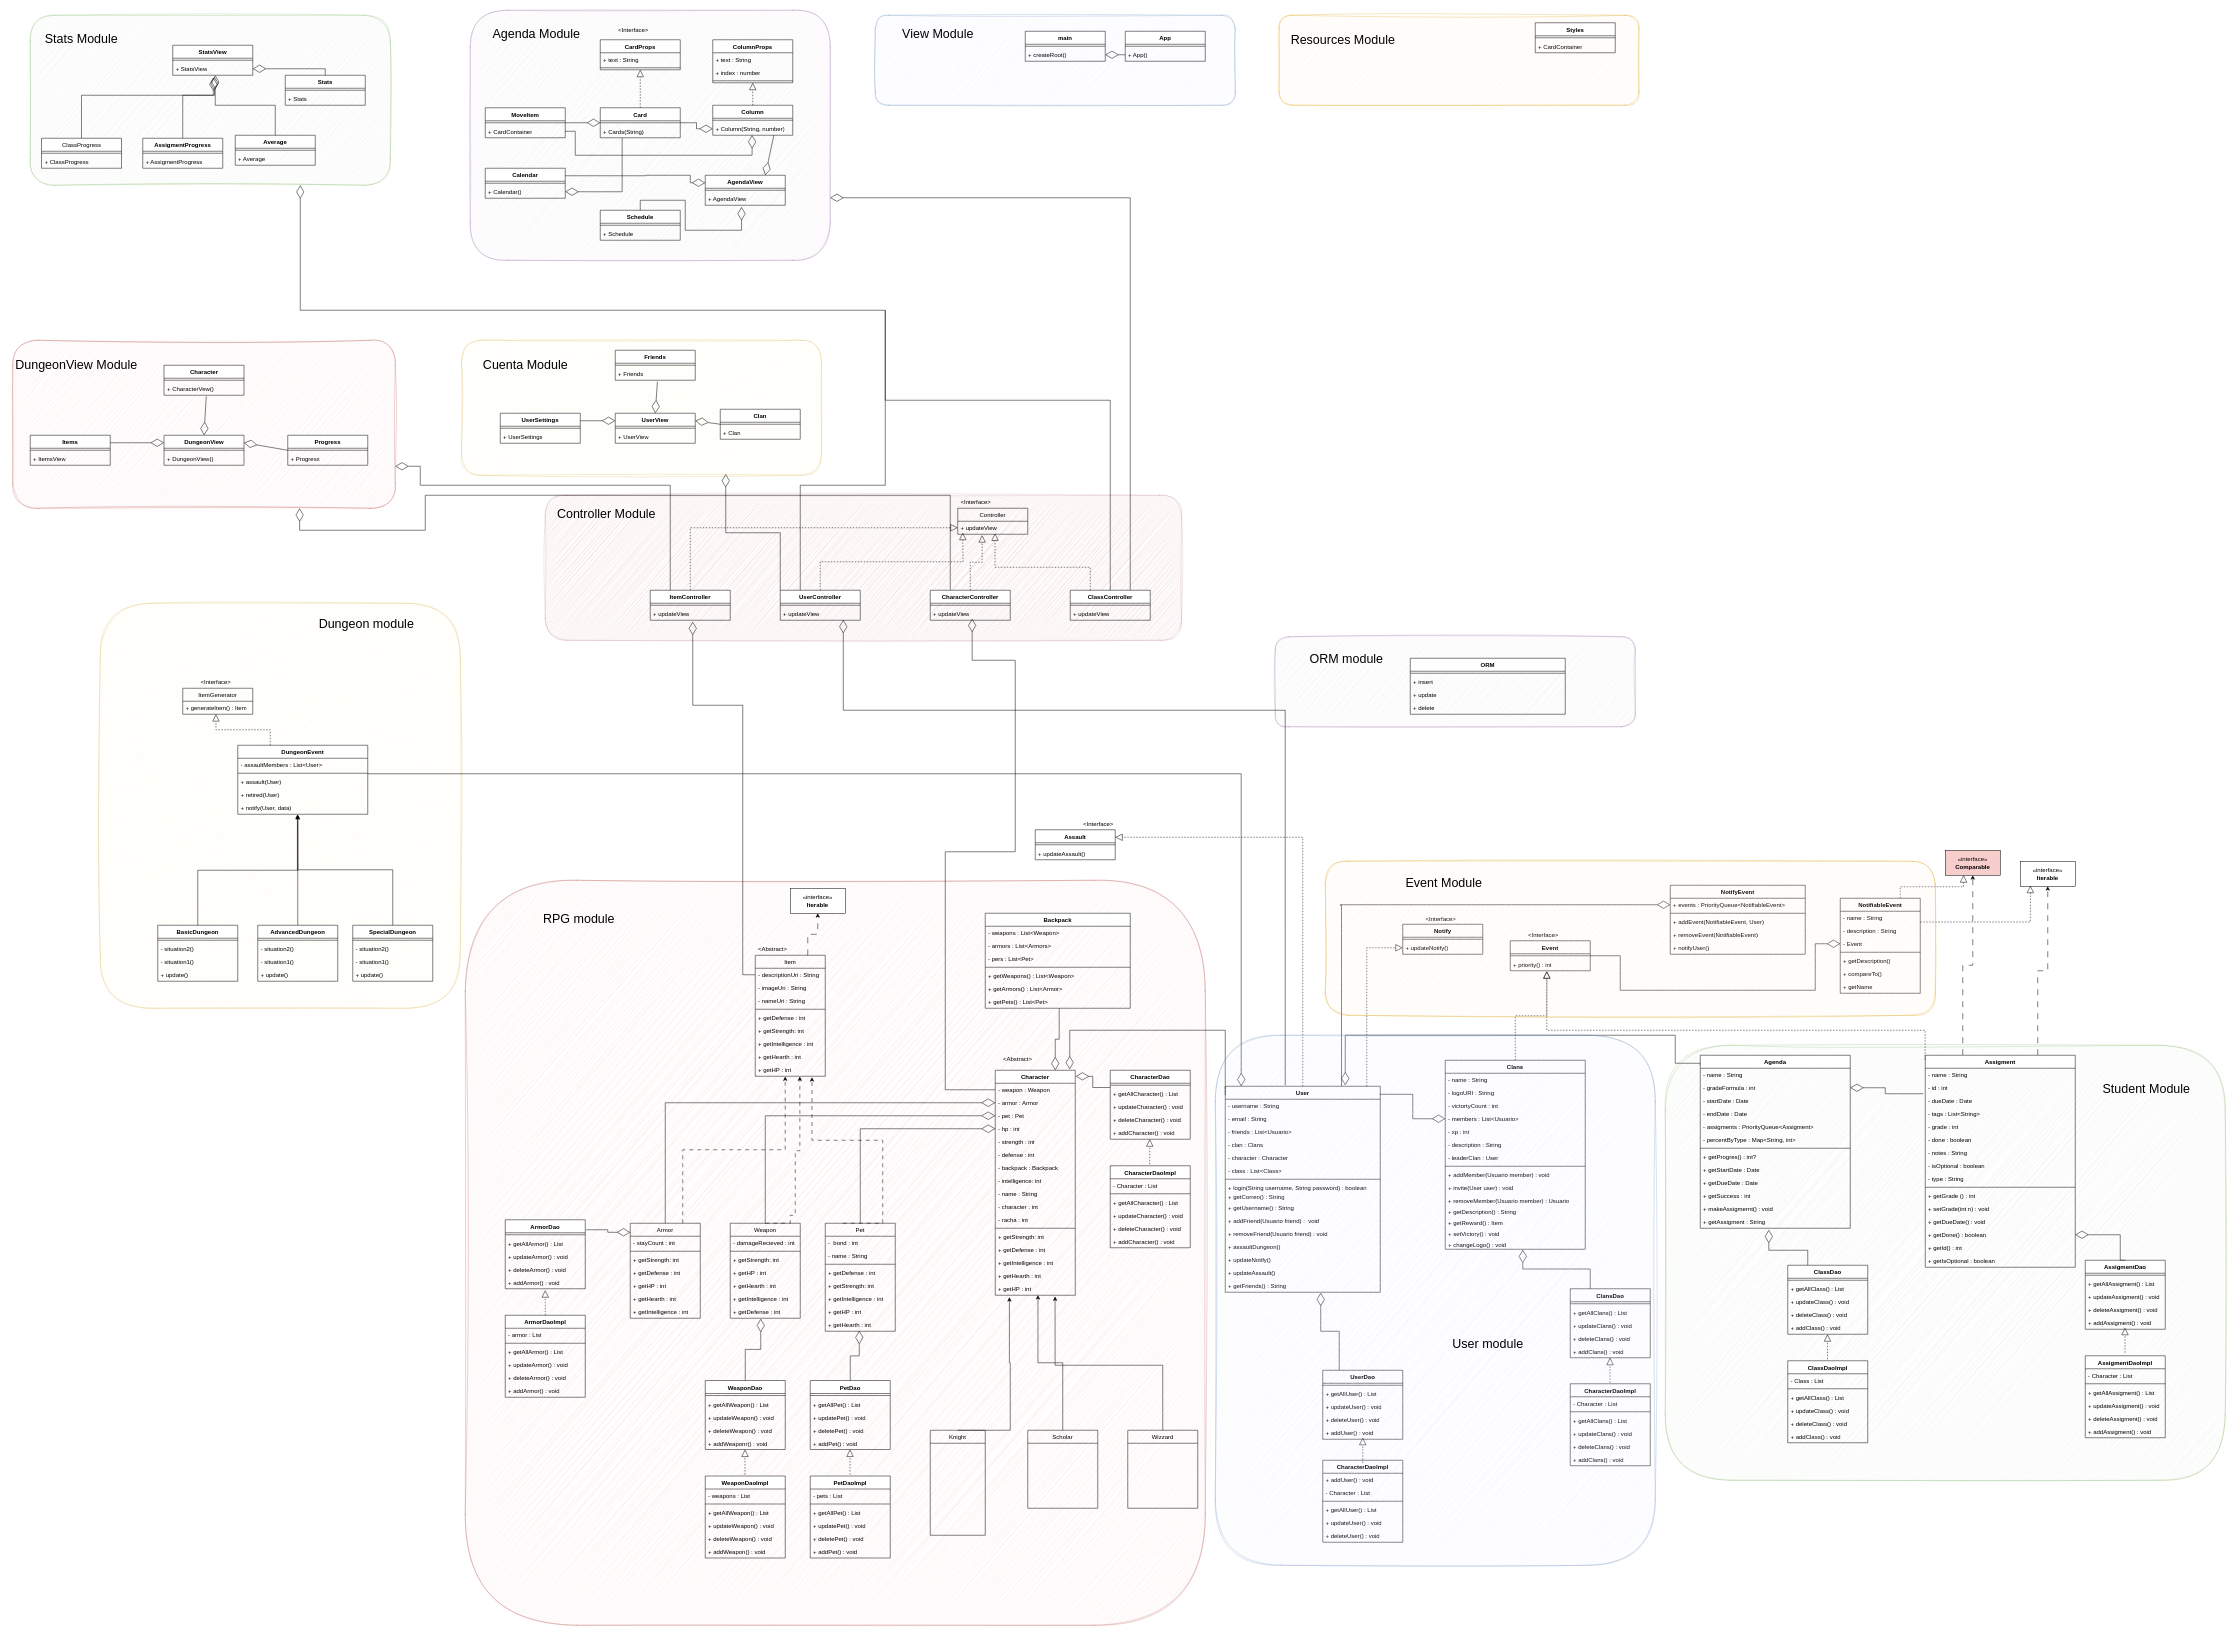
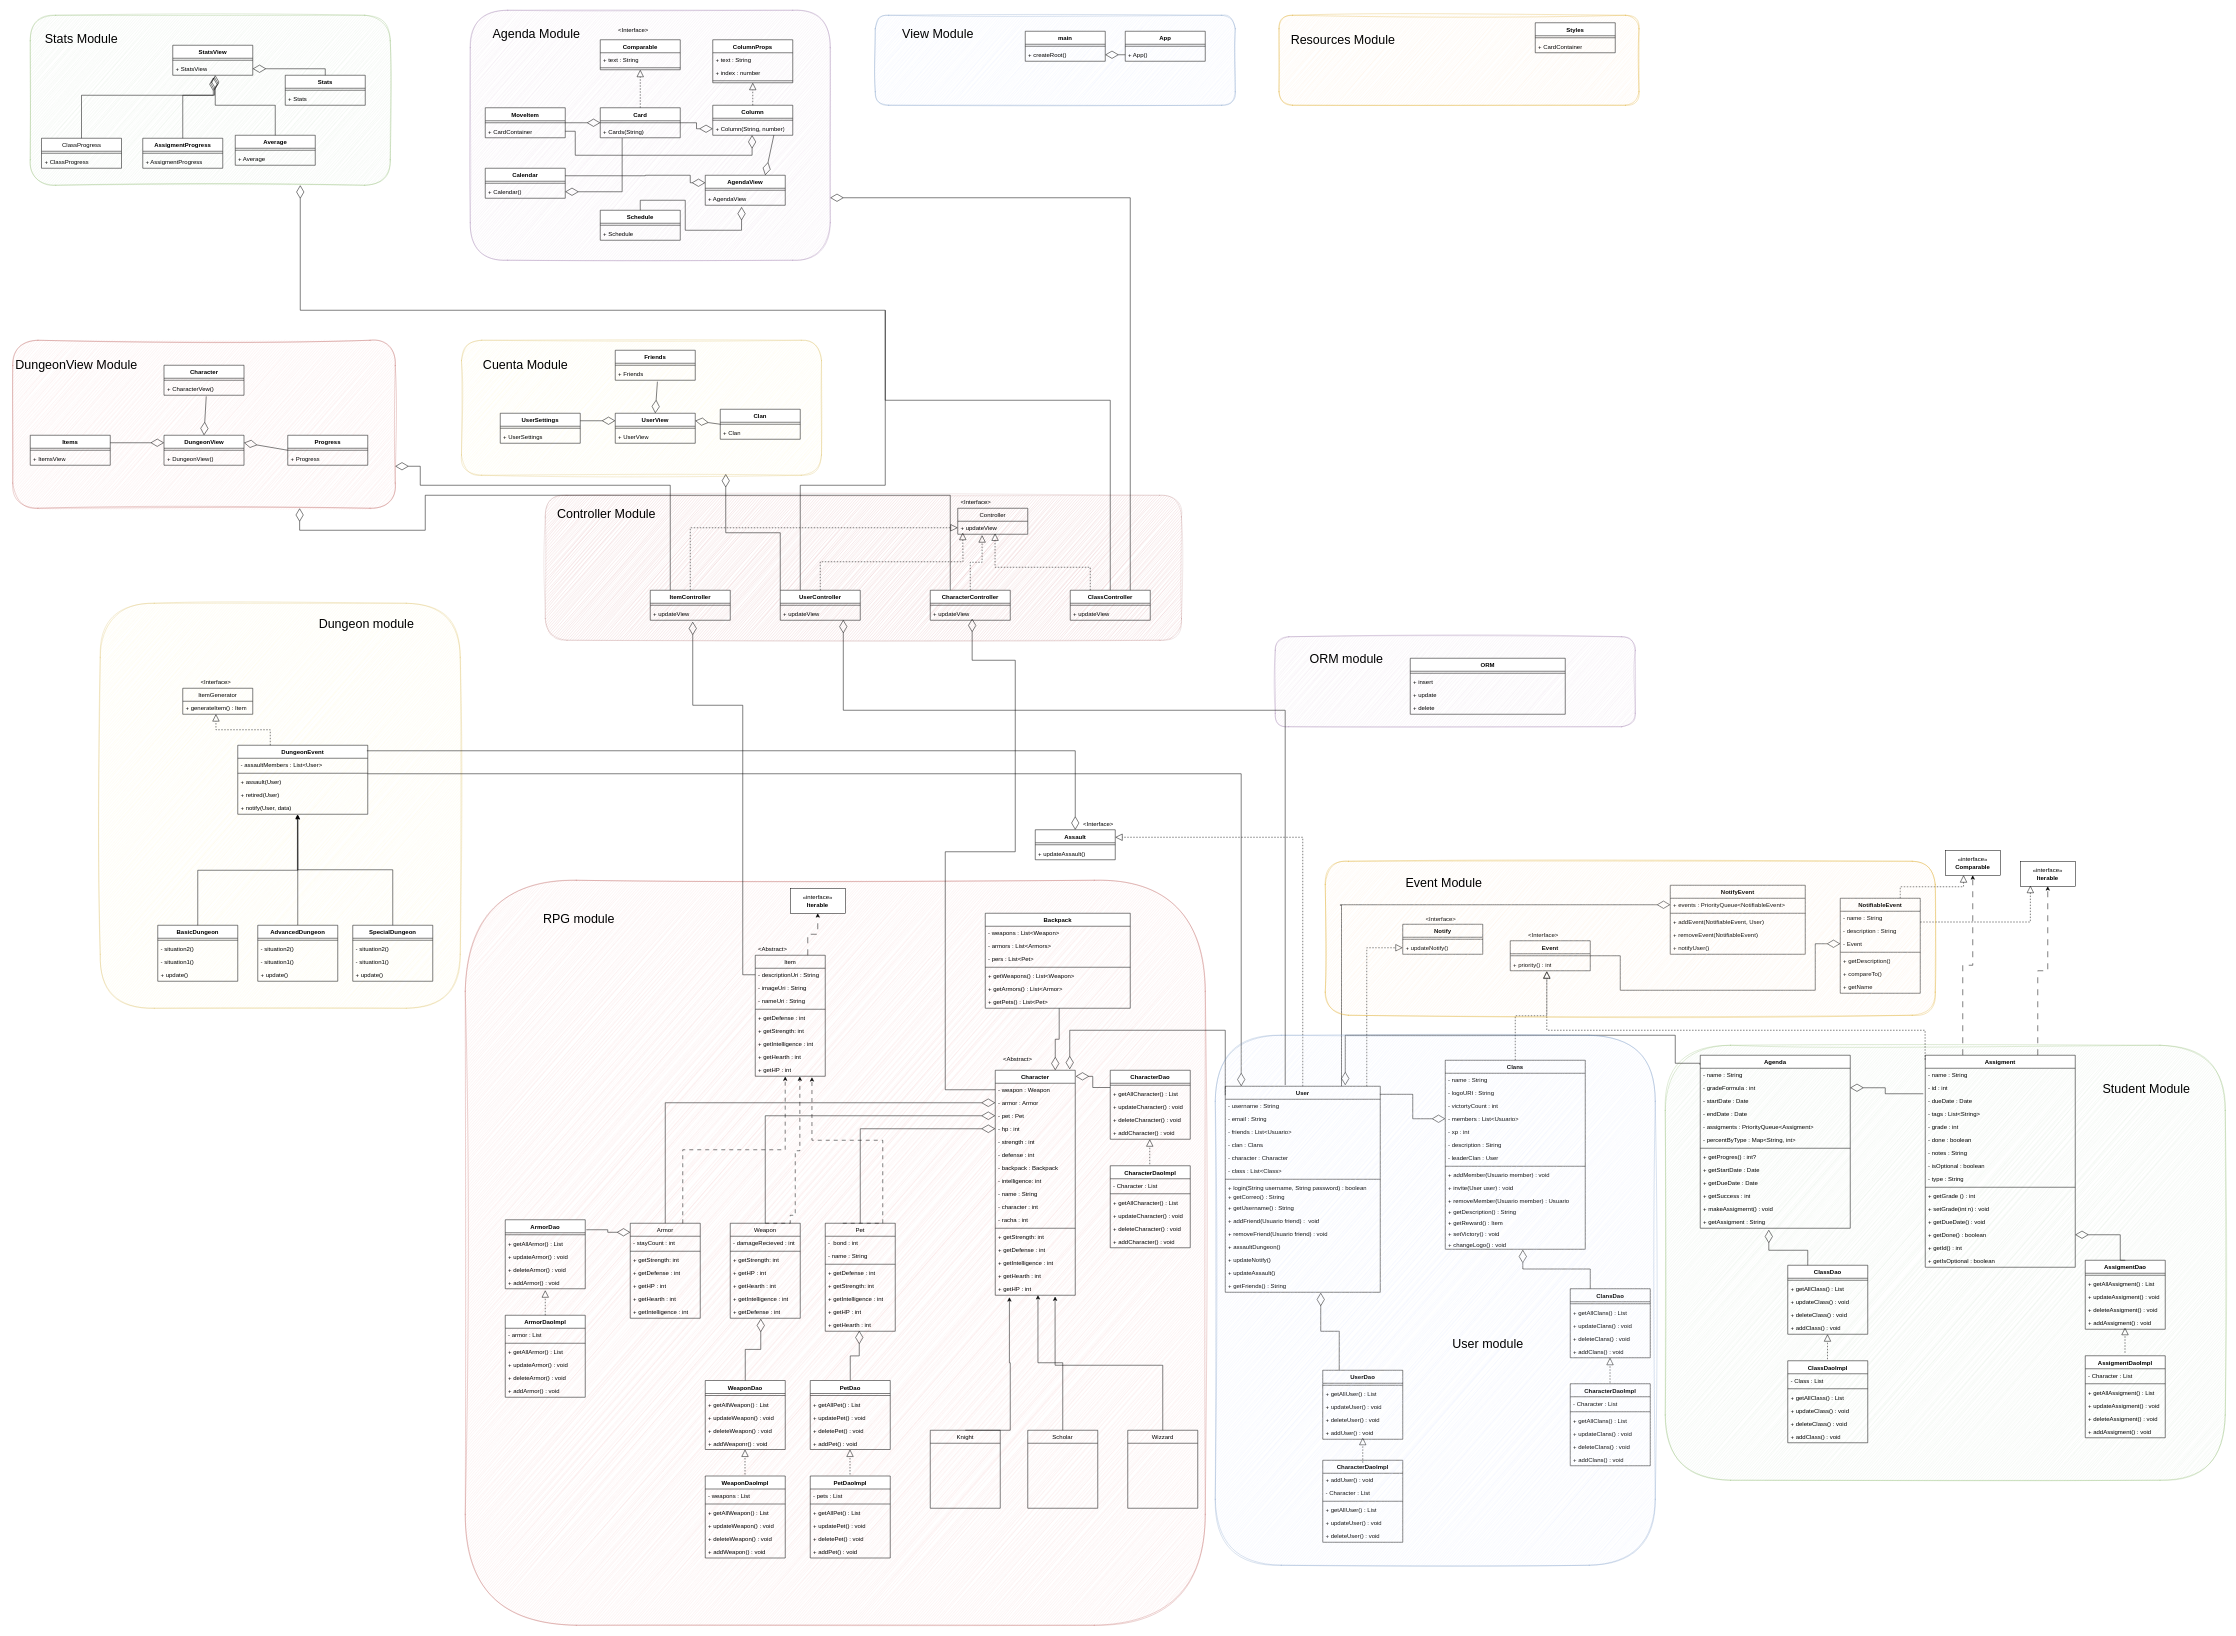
(640, 47) -> (640, 47)
none -> (801, 751)
(1973, 863) -> (1973, 863)
(958, 1483) -> (965, 1469)
